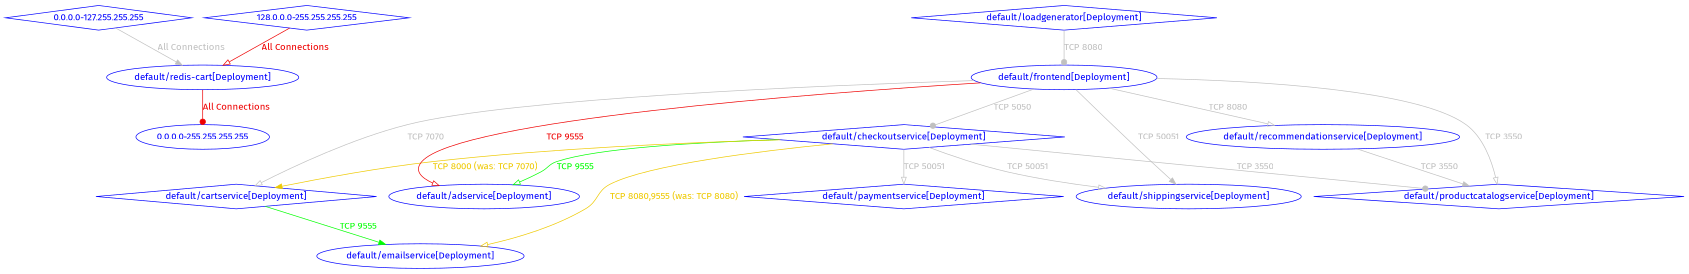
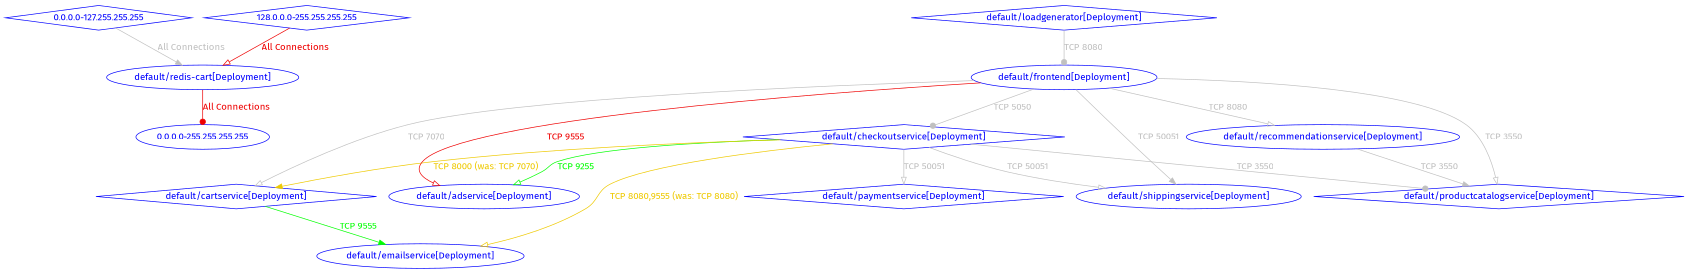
(576, 167) -> (576, 167)
